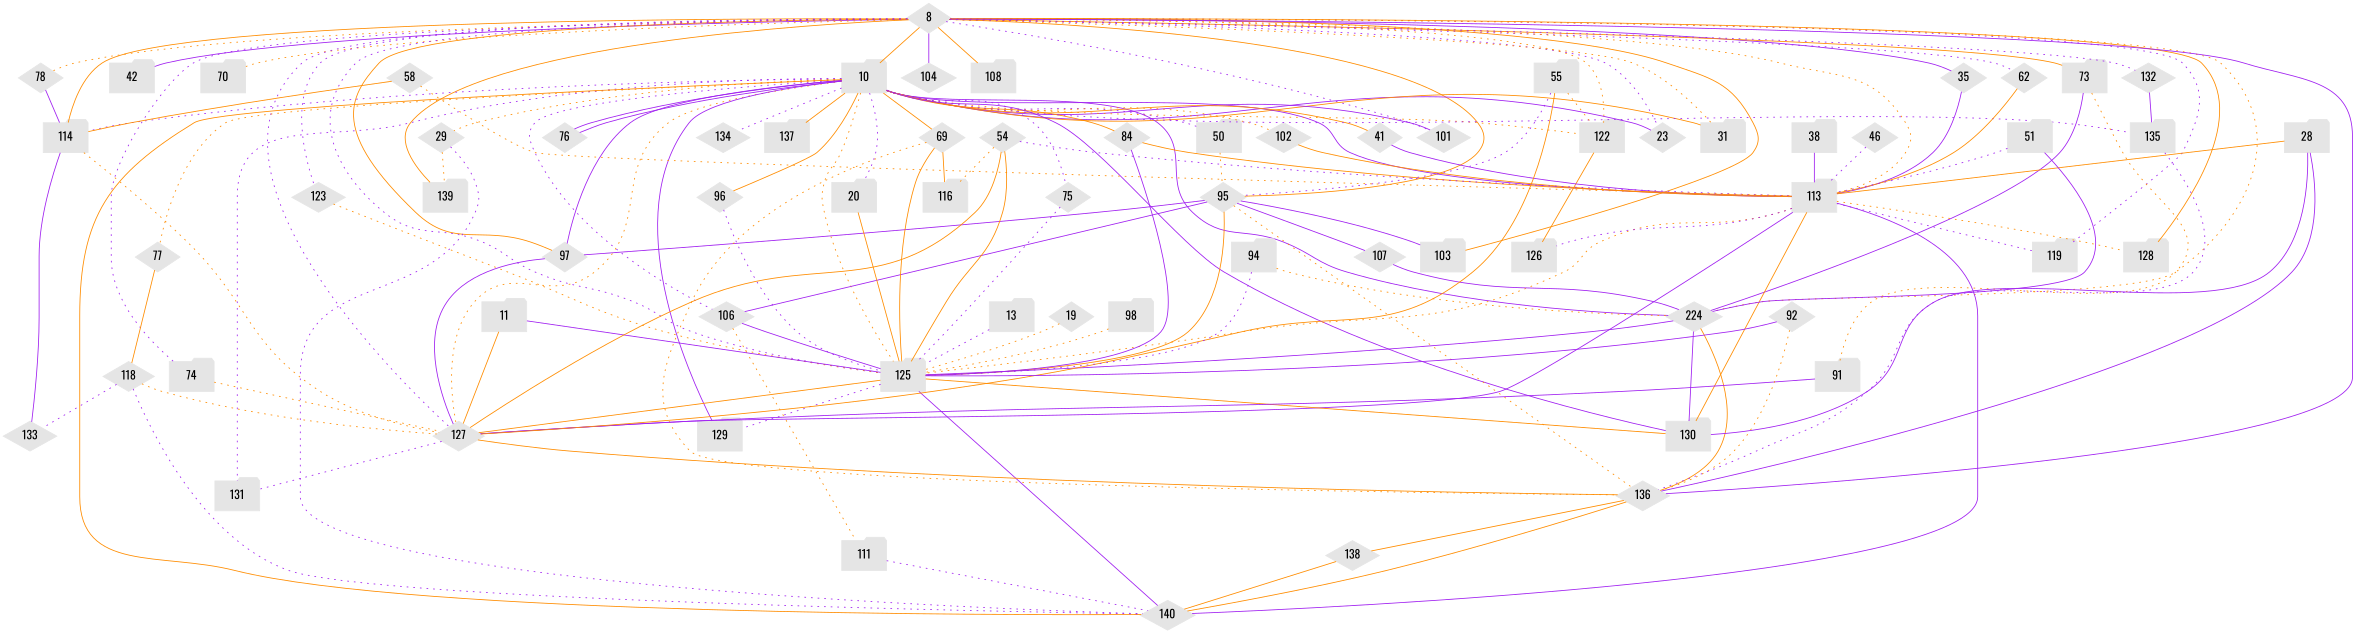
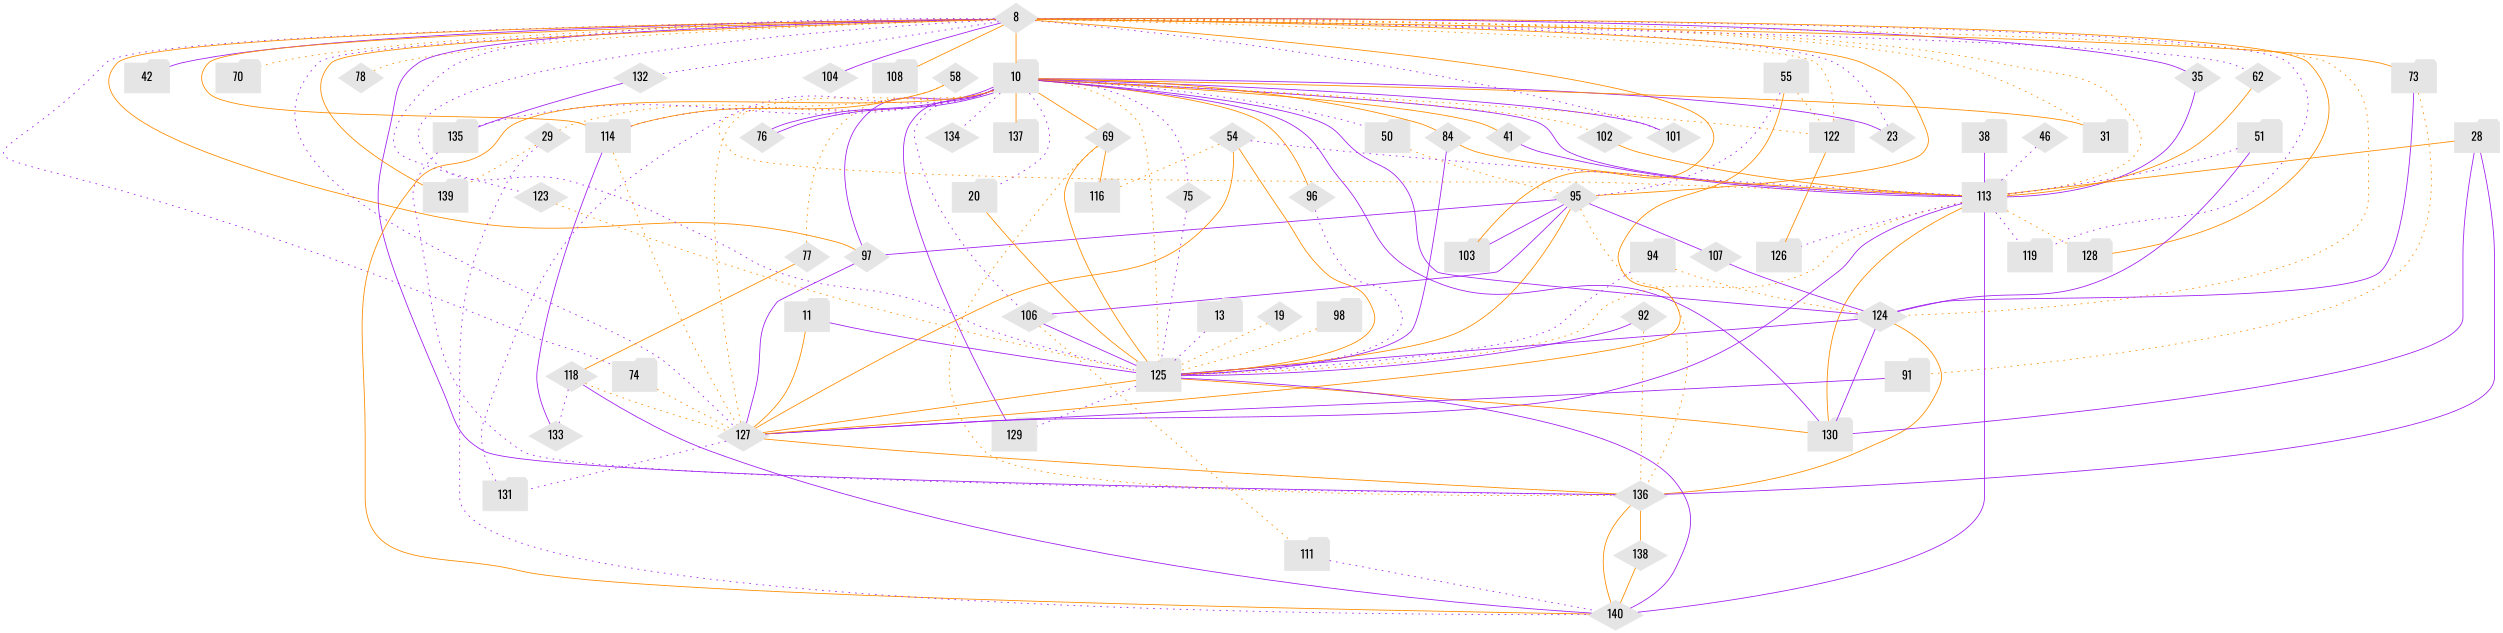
(53, 106) -> none
(1694, 317) -> (1880, 317)
(592, 598) -> (1075, 547)
